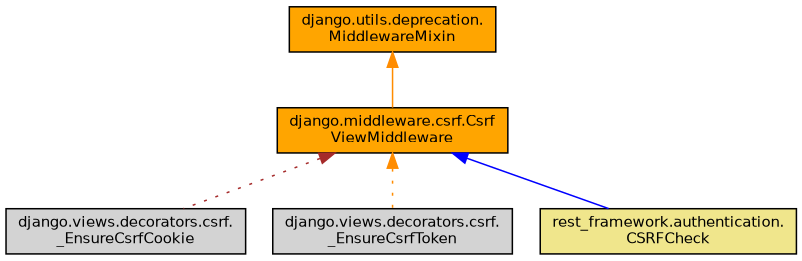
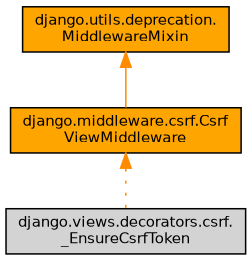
(126, 231) -> none
(668, 231) -> none
